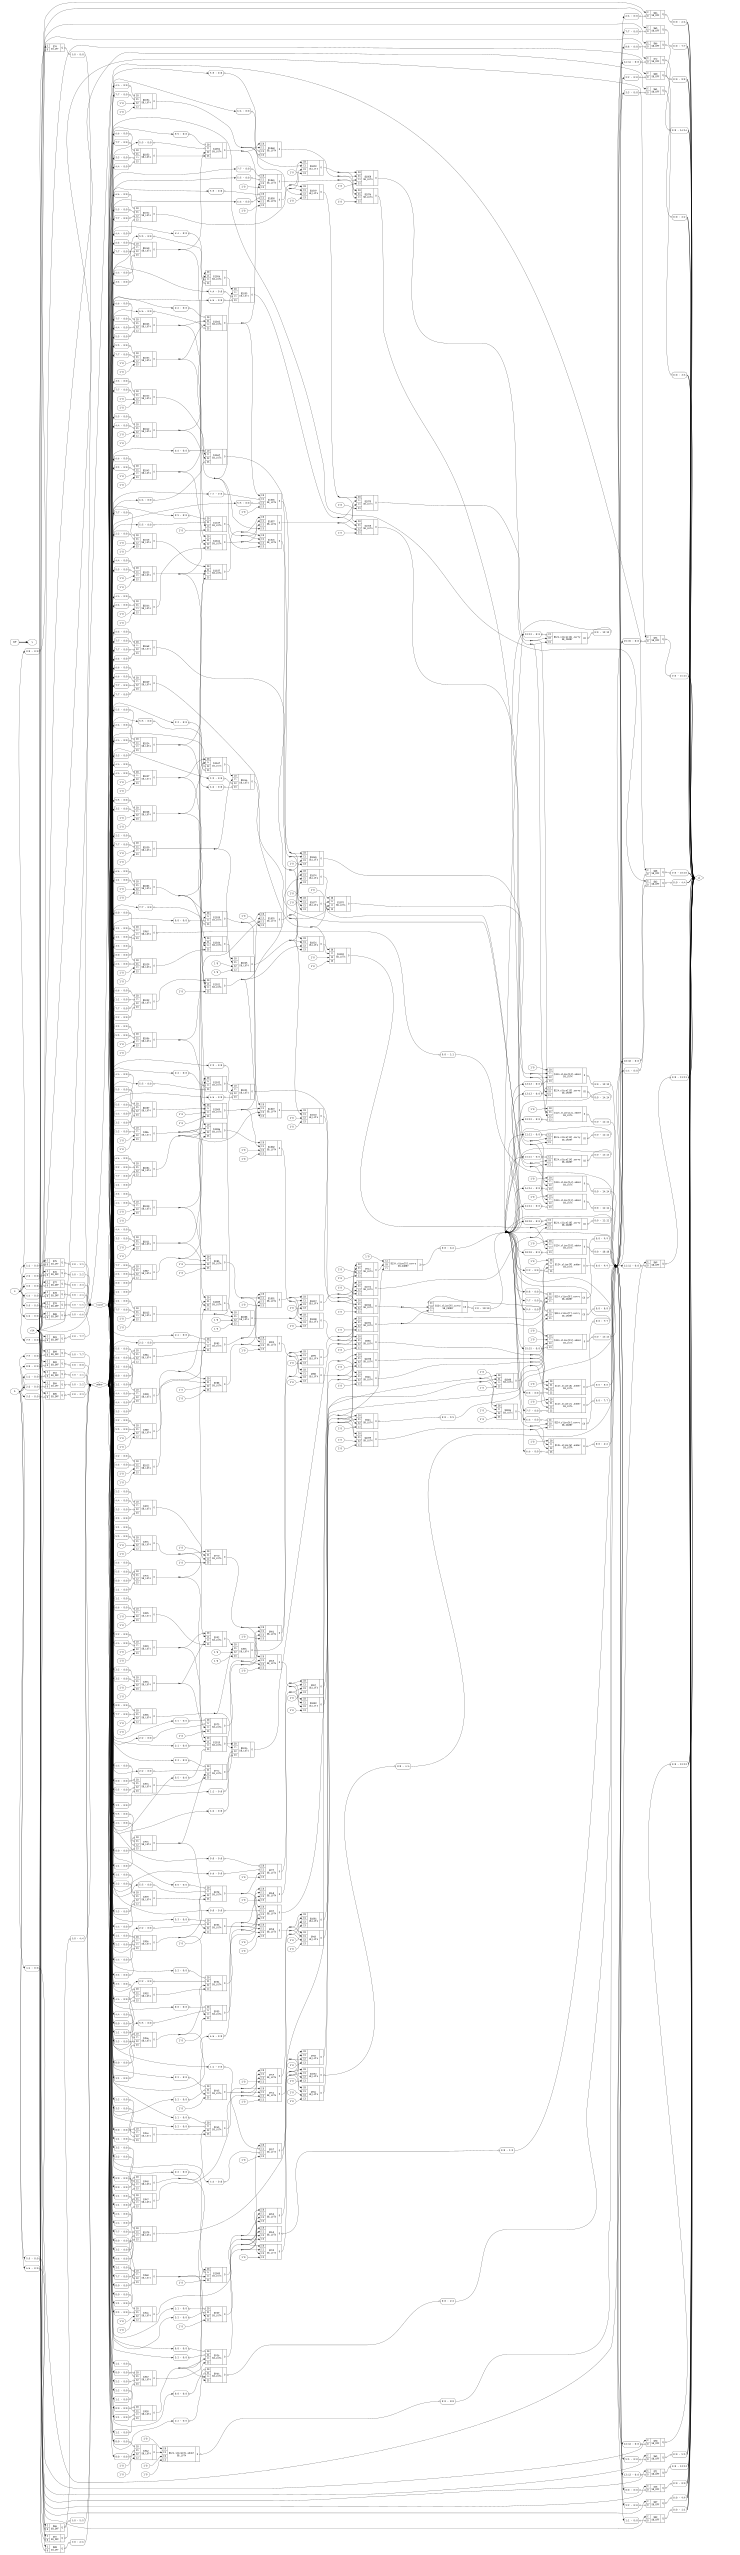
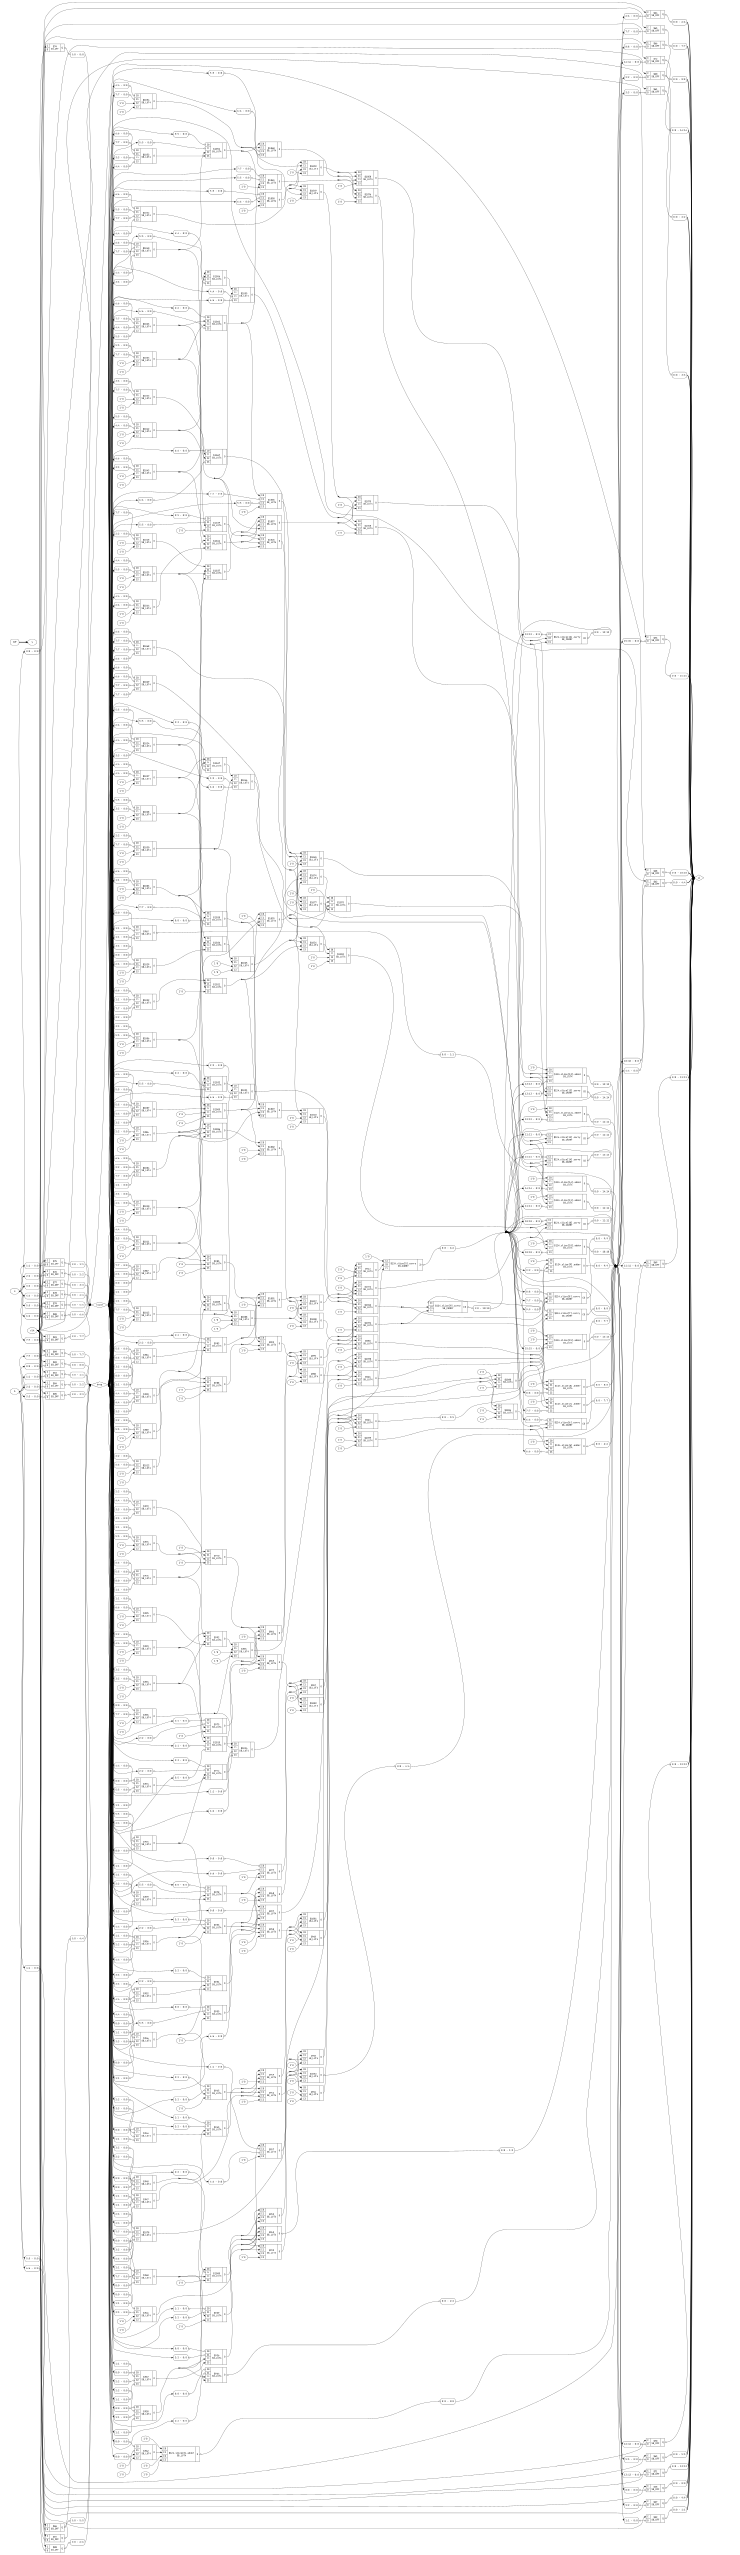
(100, 1385) -> (100, 1385)
